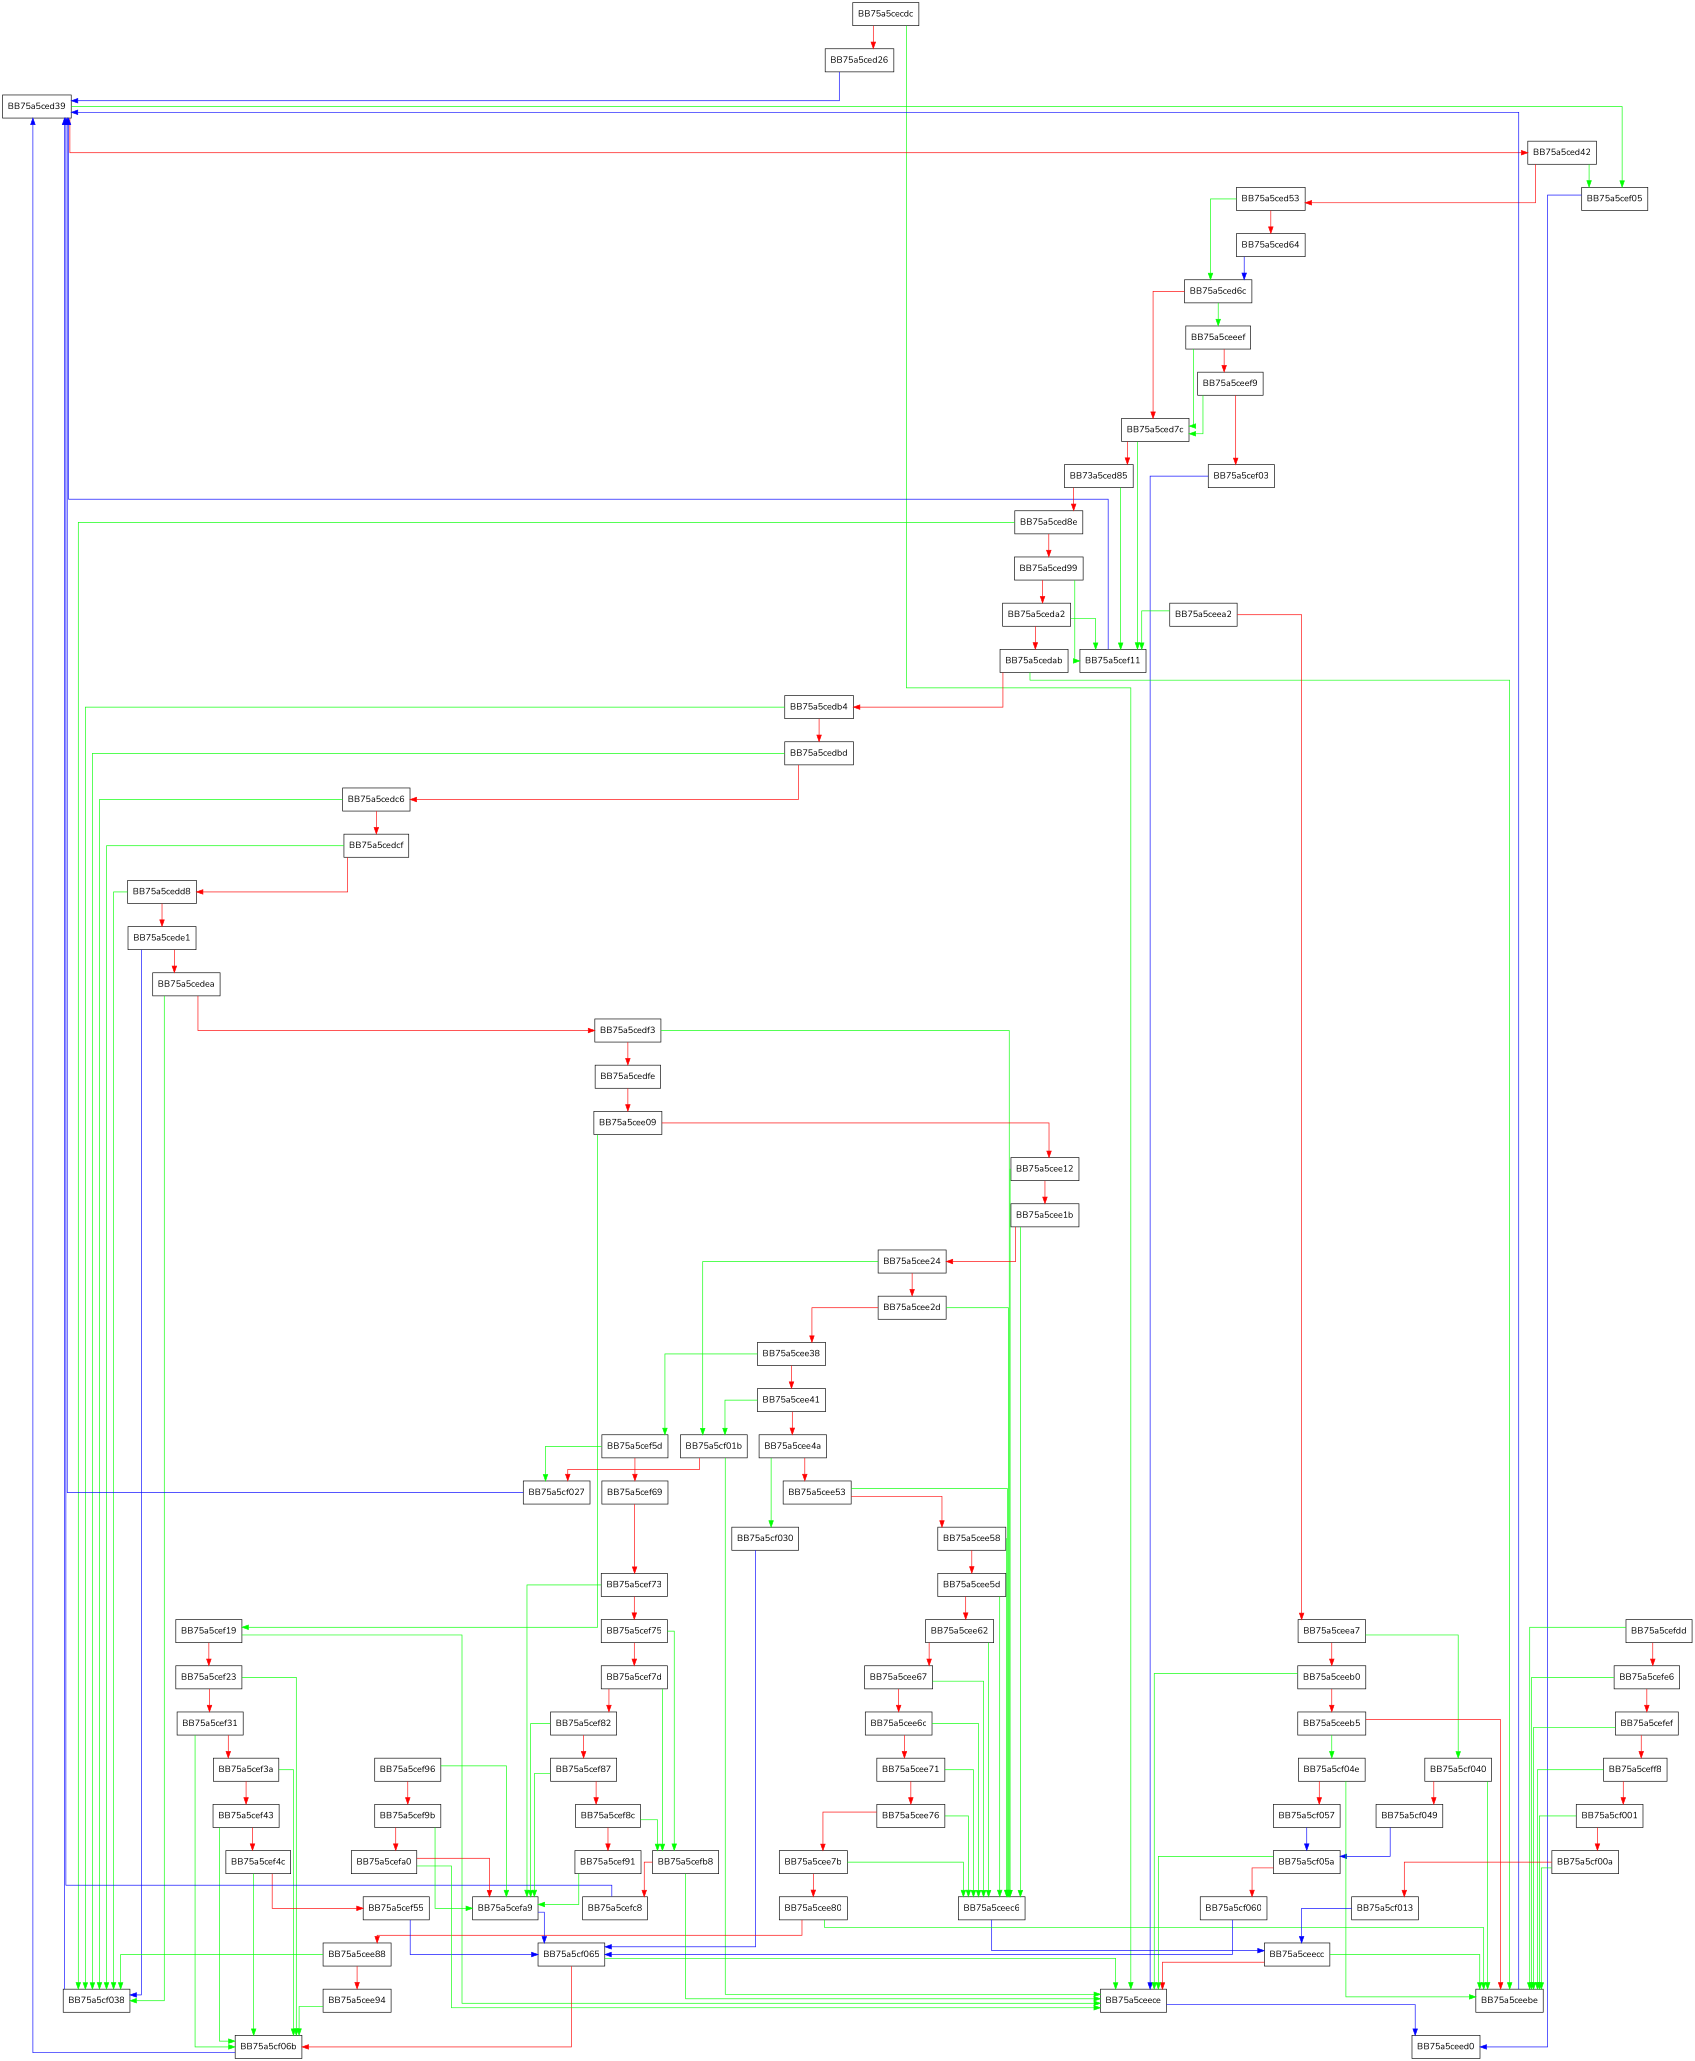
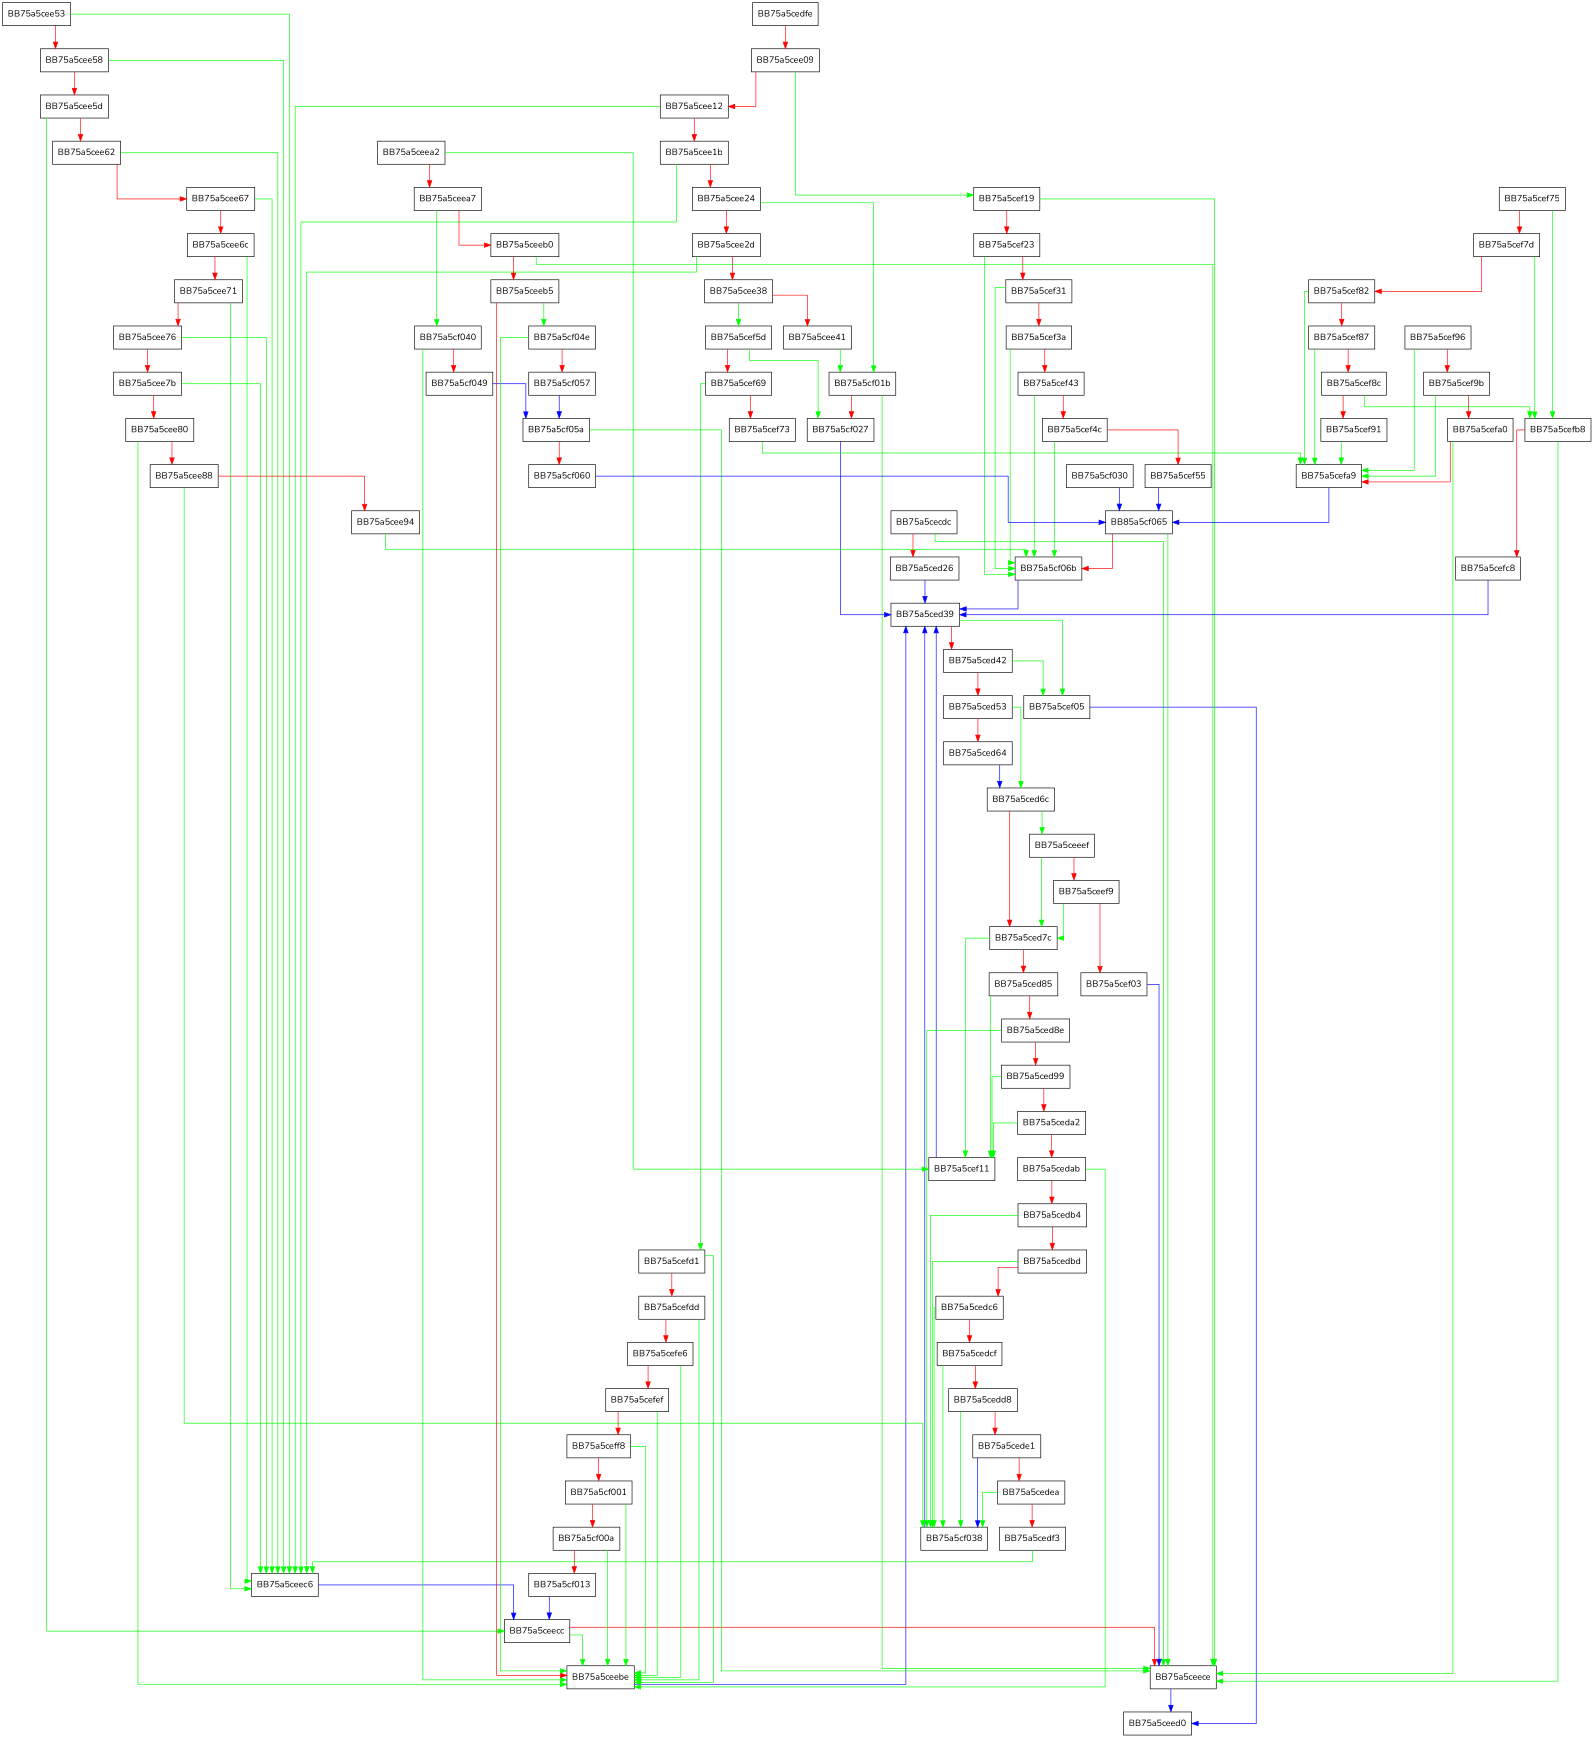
(1099, 476) -> (1023, 984)
(628, 1050) -> none
none -> (672, 1262)
(793, 1446) -> none
(634, 1605) -> none
(1000, 1743) -> (47, 1100)
(571, 1955) -> (1139, 522)
